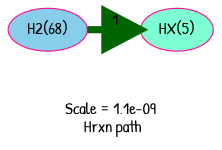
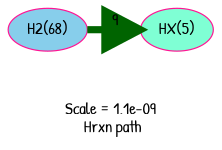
(114, 21) -> (114, 21)
